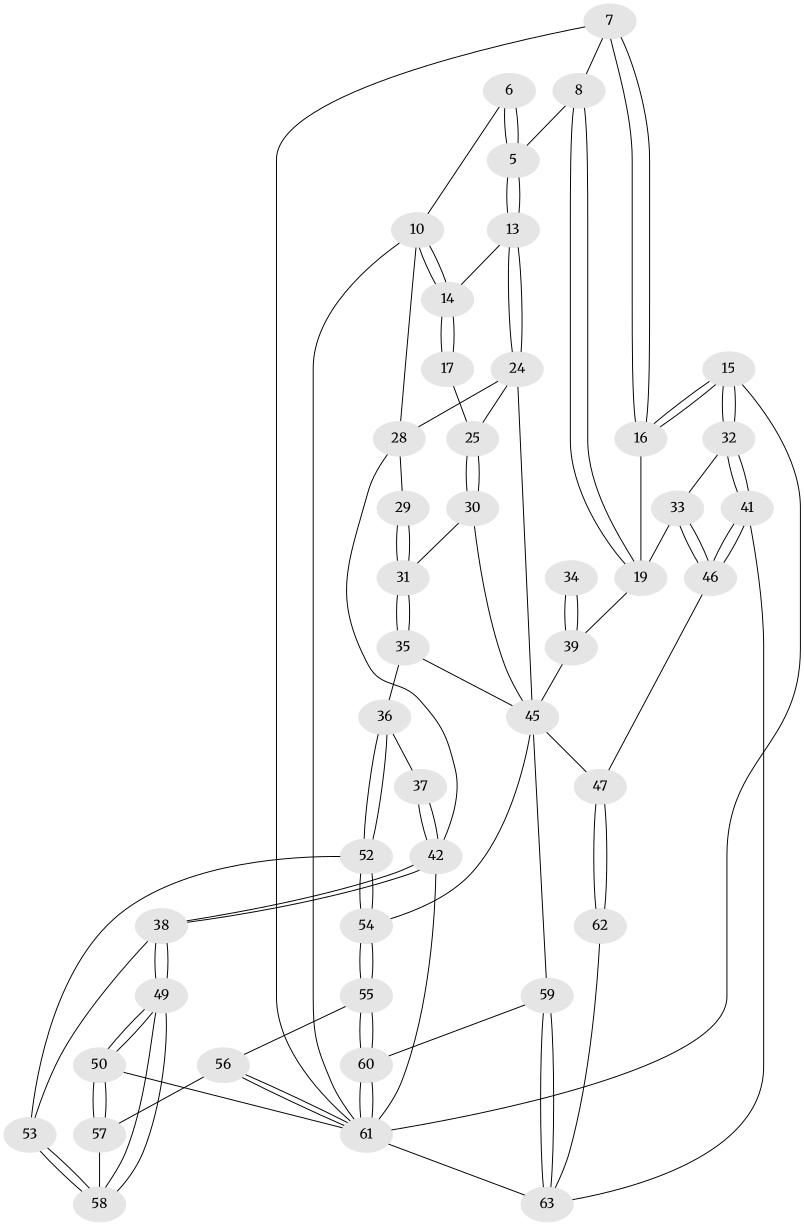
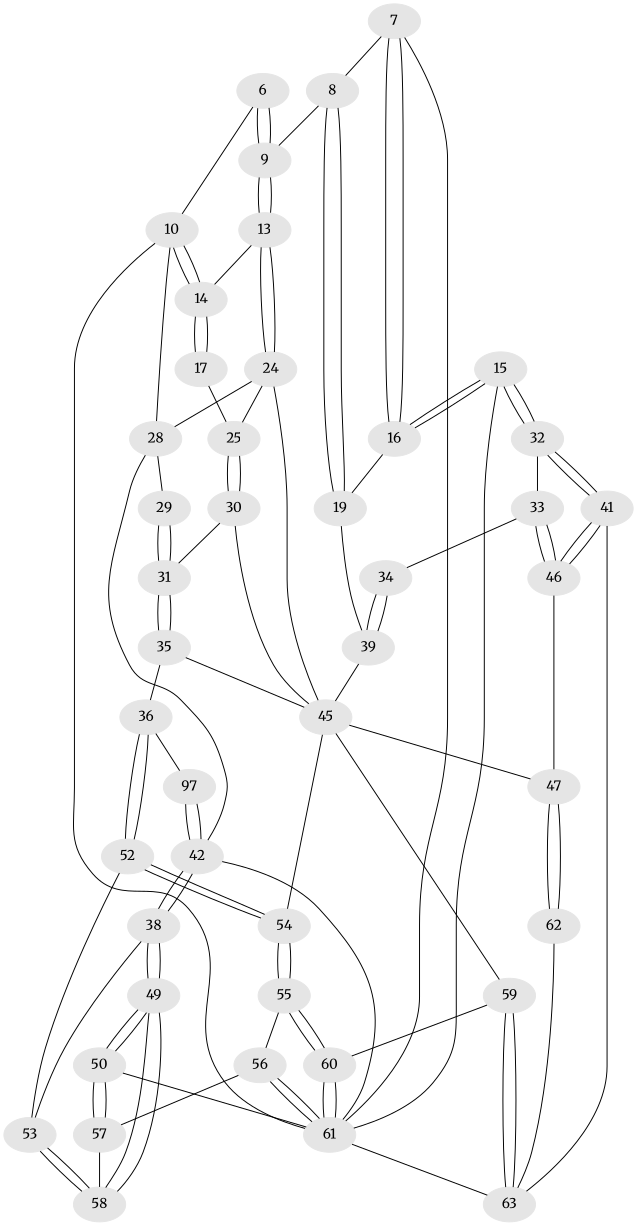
(513, 160) -> (265, 160)
(659, 543) -> (462, 543)
(420, 787) -> (189, 787)
